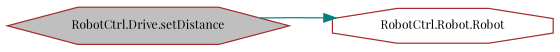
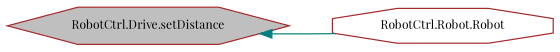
(292, 18) -> (304, 34)
